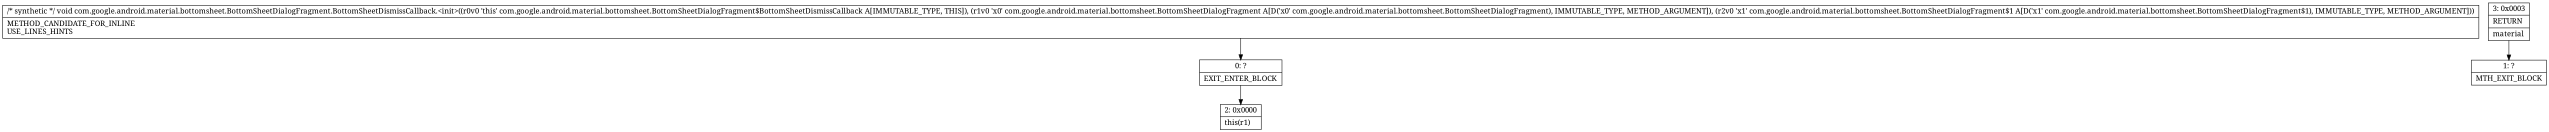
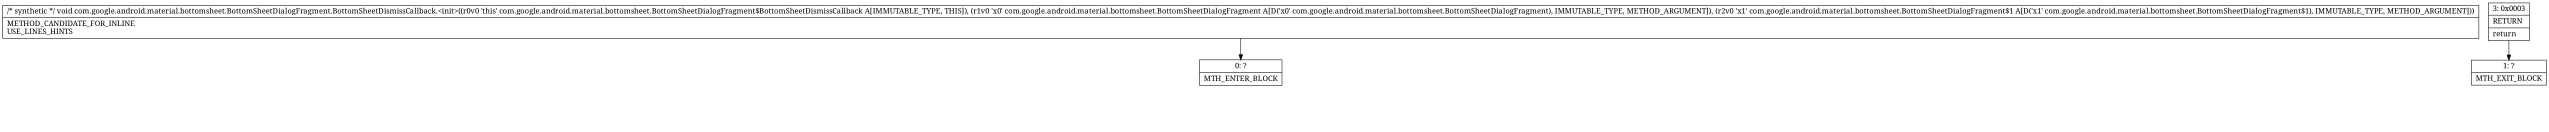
(2508, 34) -> (2505, 34)
(1240, 79) -> (1241, 79)
(1241, 117) -> none
